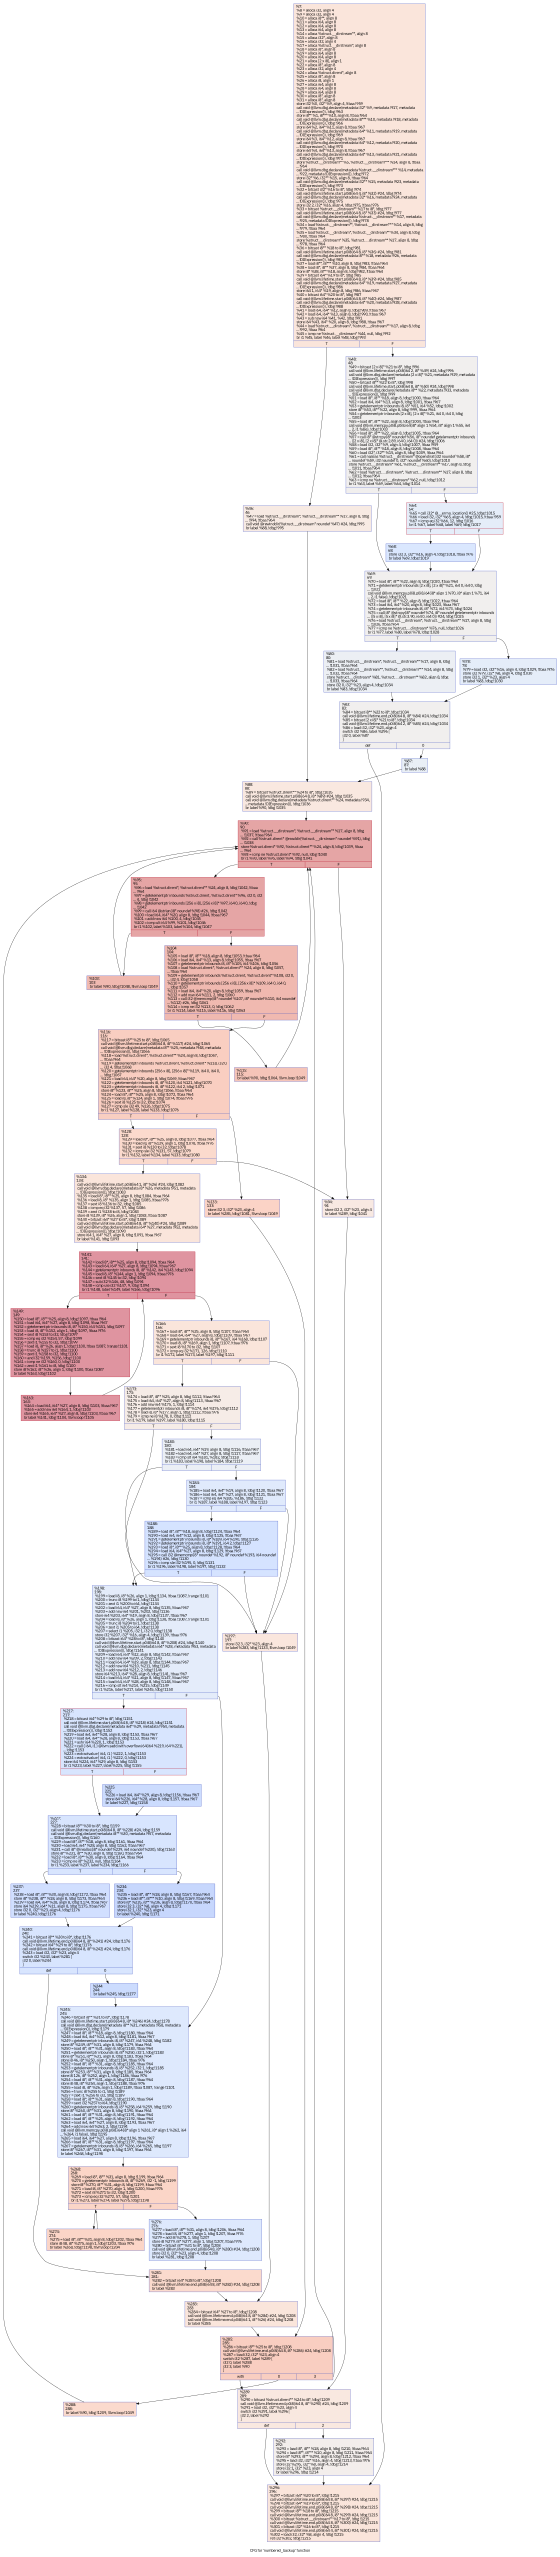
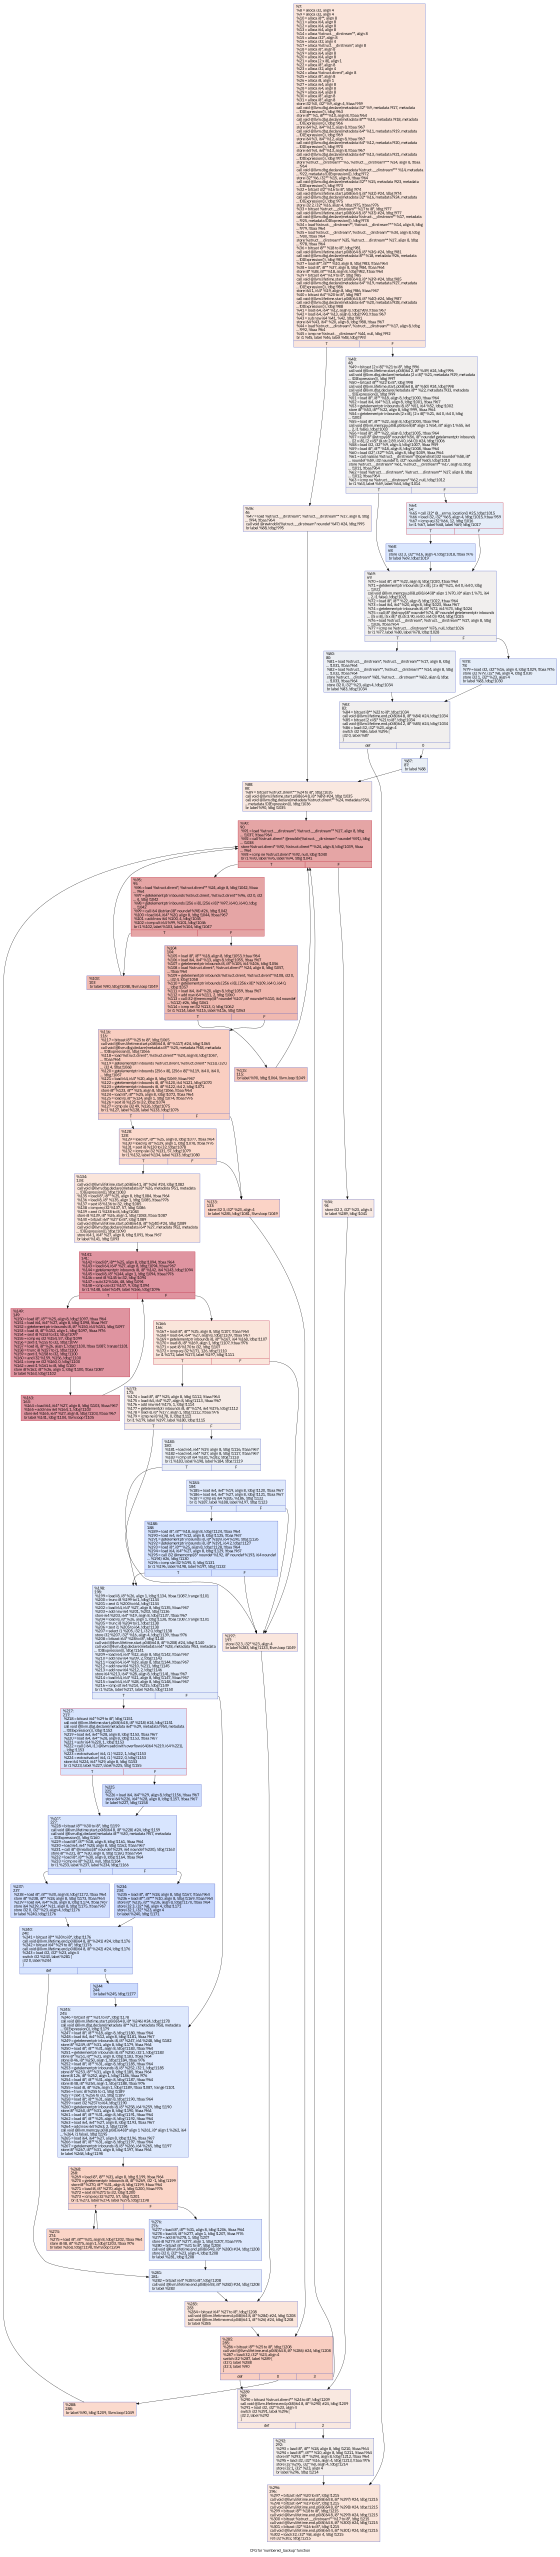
(277, 1172) -> (234, 1175)
(211, 1343) -> (211, 1343)
(236, 1474) -> none
none -> (155, 1778)
(205, 2281) -> (205, 2281)
(241, 2377) -> (240, 2377)
(265, 2457) -> none
